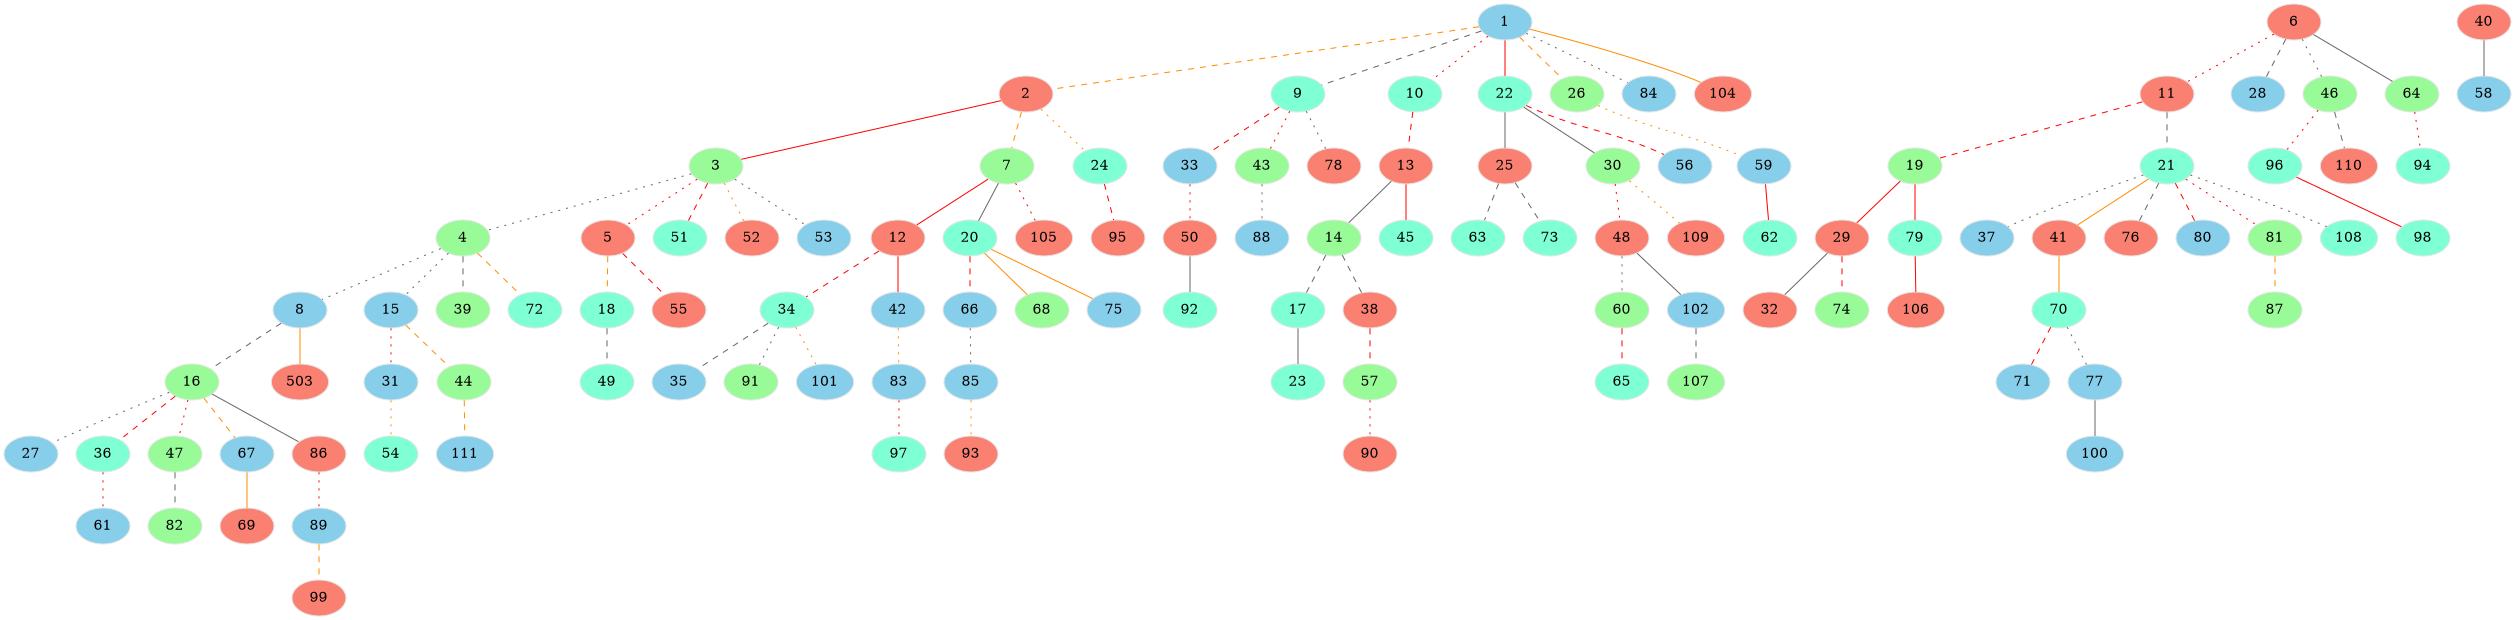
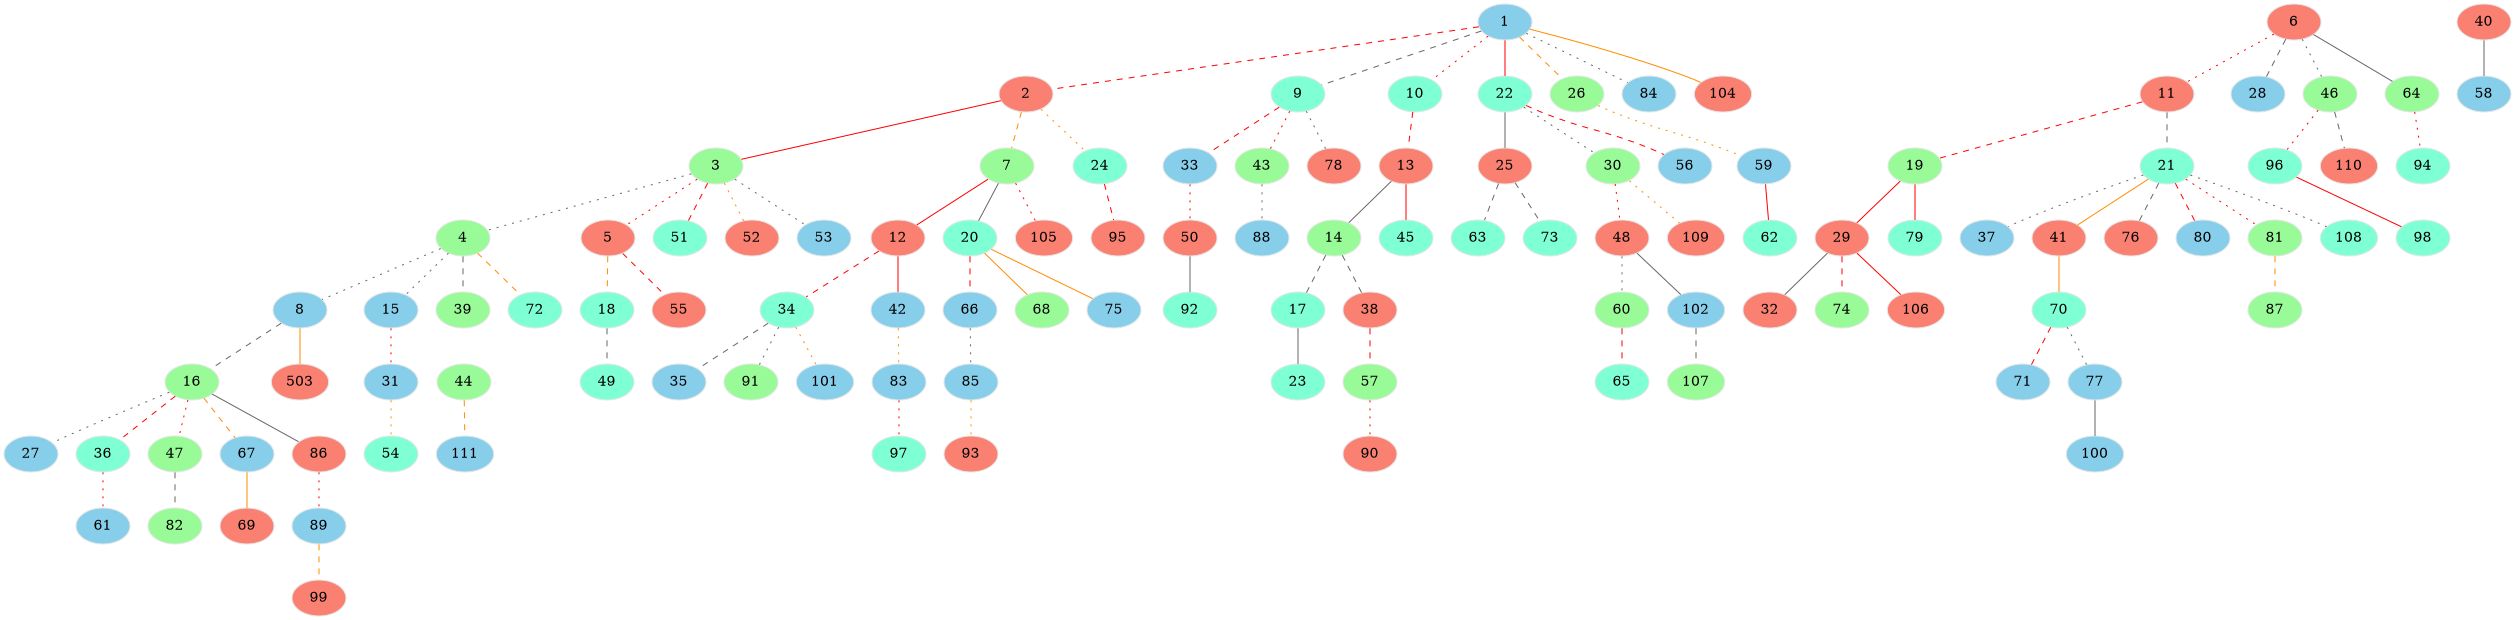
(1266, 58) -> (1266, 58)
(1559, 130) -> (1559, 130)
(1915, 274) -> (1879, 274)
(428, 346) -> none
